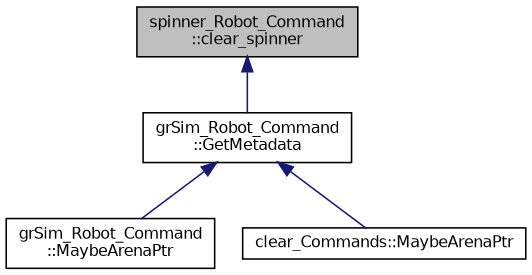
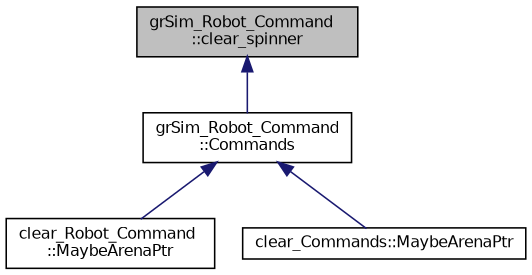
(247, 32) -> (247, 32)
(247, 138) -> (247, 138)
(110, 243) -> (110, 243)
